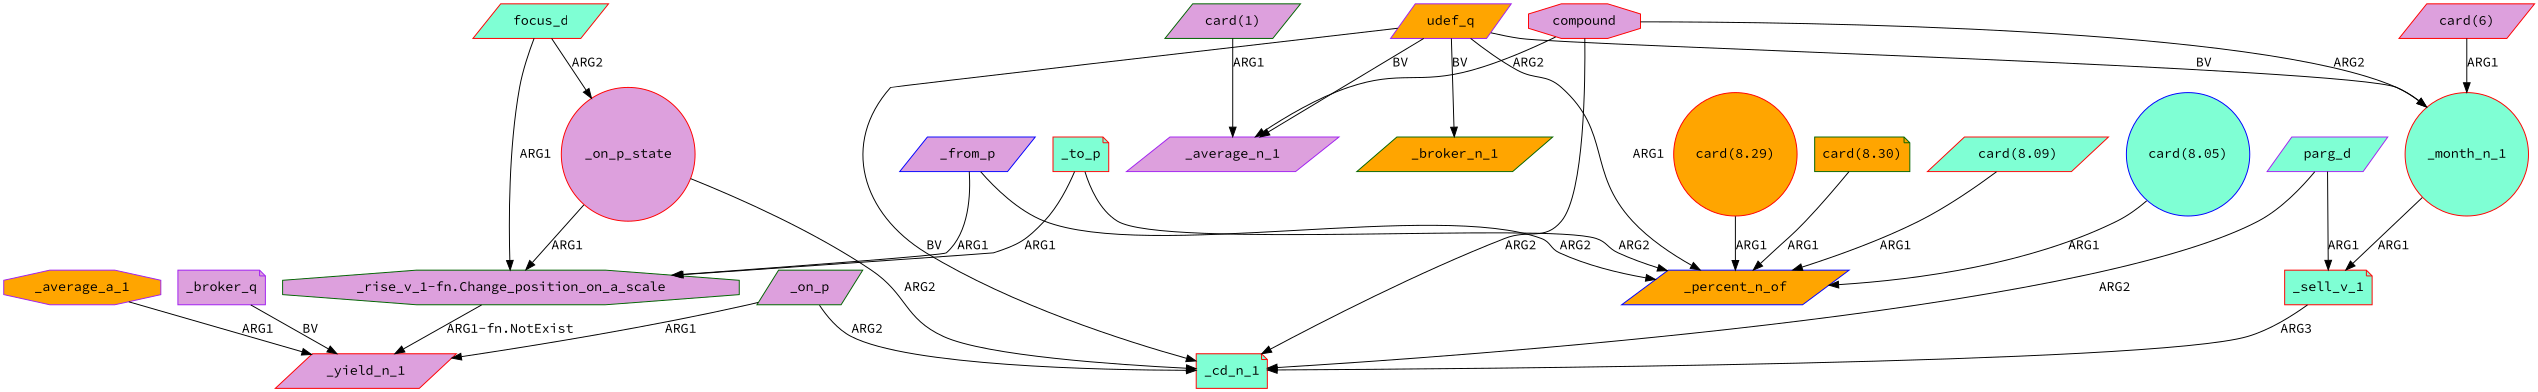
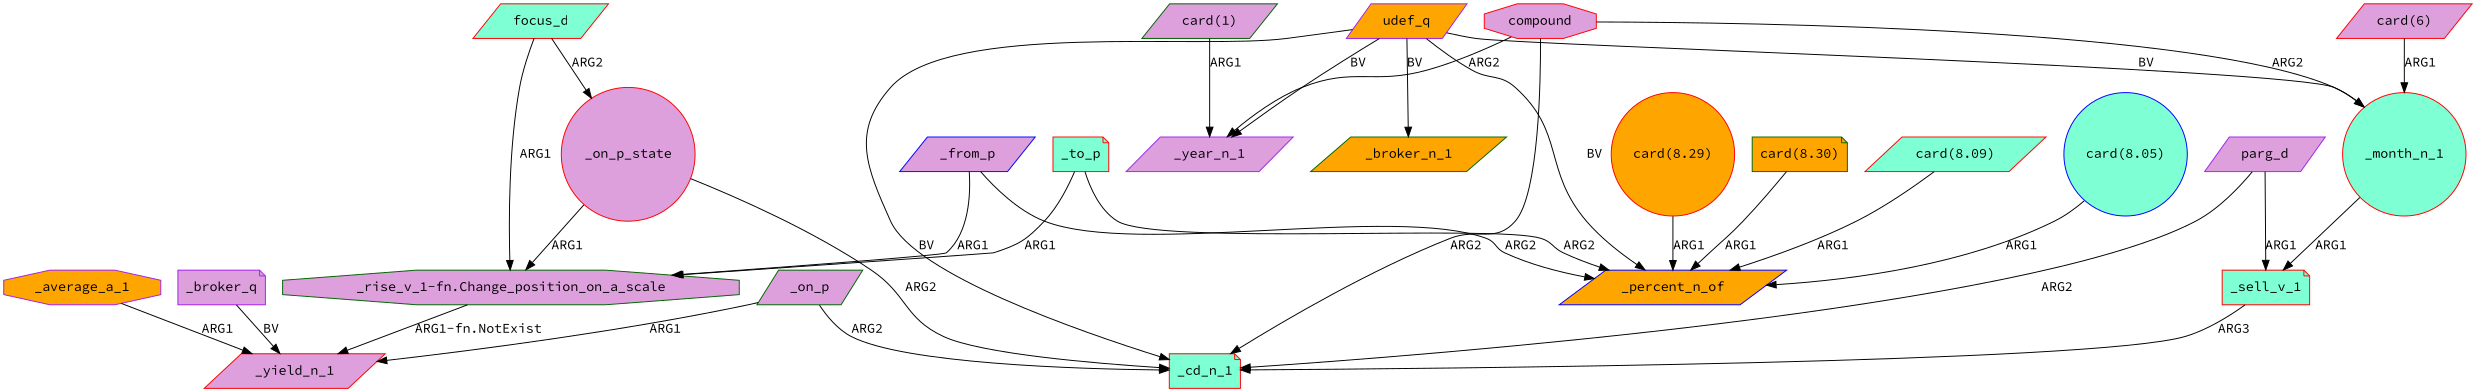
(1233, 154) -> (1210, 154)
(1649, 154) -> (1595, 154)
(2327, 154) -> (2265, 154)
